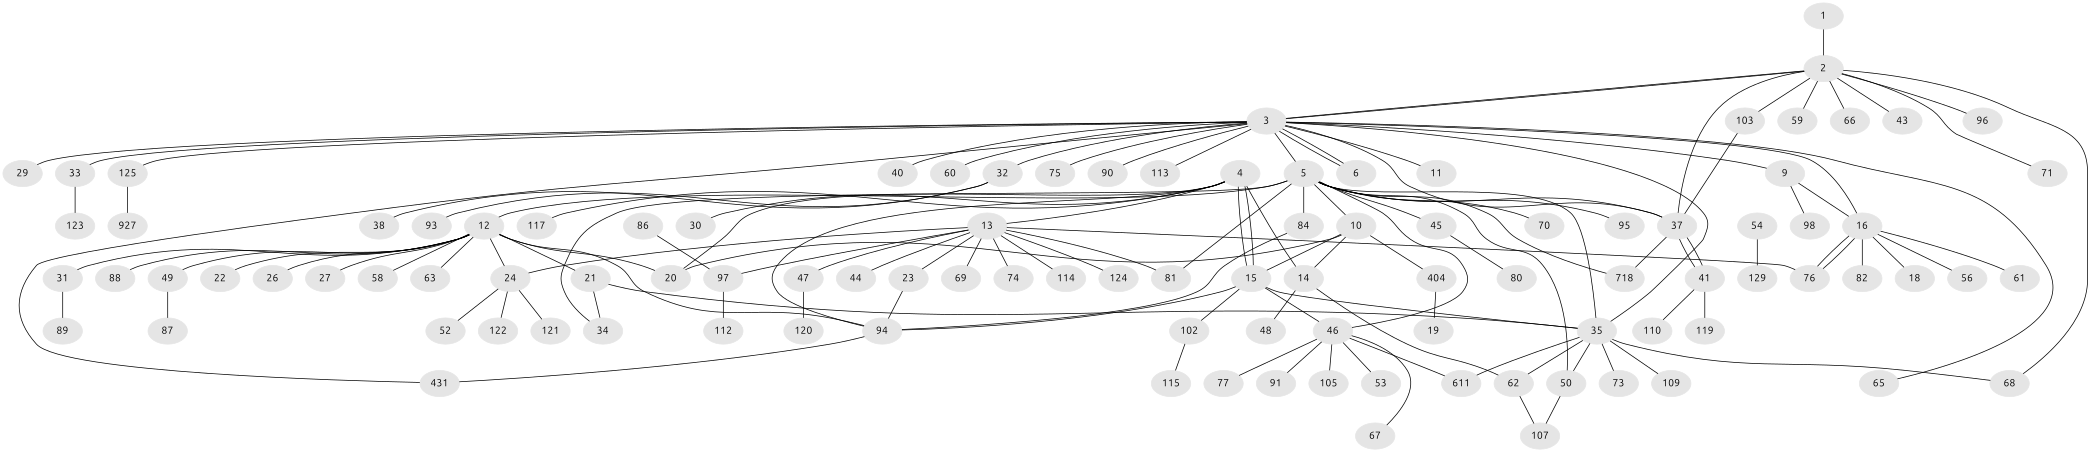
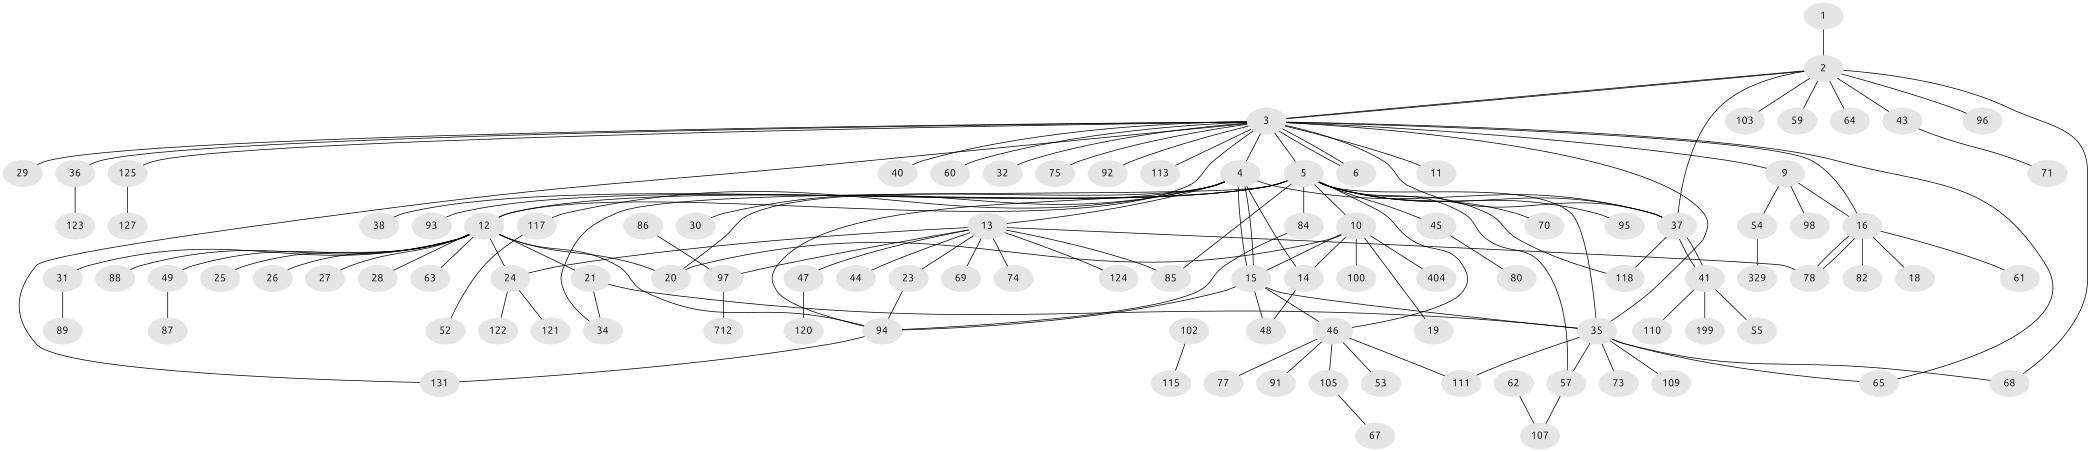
(1939, 116) -> (1975, 147)
(1850, 121) -> (1850, 121)
none -> (1253, 147)
(75, 174) -> (75, 174)
(1108, 174) -> (1108, 174)
(1711, 174) -> (1460, 196)
(691, 200) -> (840, 196)
(717, 200) -> (867, 196)
none -> (1771, 200)
none -> (887, 209)
(128, 226) -> (128, 226)
(220, 279) -> (220, 279)
(378, 279) -> (378, 279)
(1066, 279) -> none
(1171, 279) -> (1171, 279)
none -> (1356, 279)
(1625, 279) -> (1625, 279)
(1757, 279) -> (1757, 279)
(1810, 279) -> (1810, 279)
(1967, 279) -> none
(1435, 303) -> (1395, 279)
(478, 305) -> (480, 271)
(1220, 305) -> (1259, 305)
(723, 331) -> (723, 331)
(1705, 331) -> (1705, 331)
none -> (1757, 331)
(1403, 342) -> none
(1555, 357) -> (1735, 367)
(1406, 369) -> (1352, 410)
(440, 384) -> (440, 384)
(1461, 384) -> (1461, 384)
(1566, 384) -> (1566, 384)
